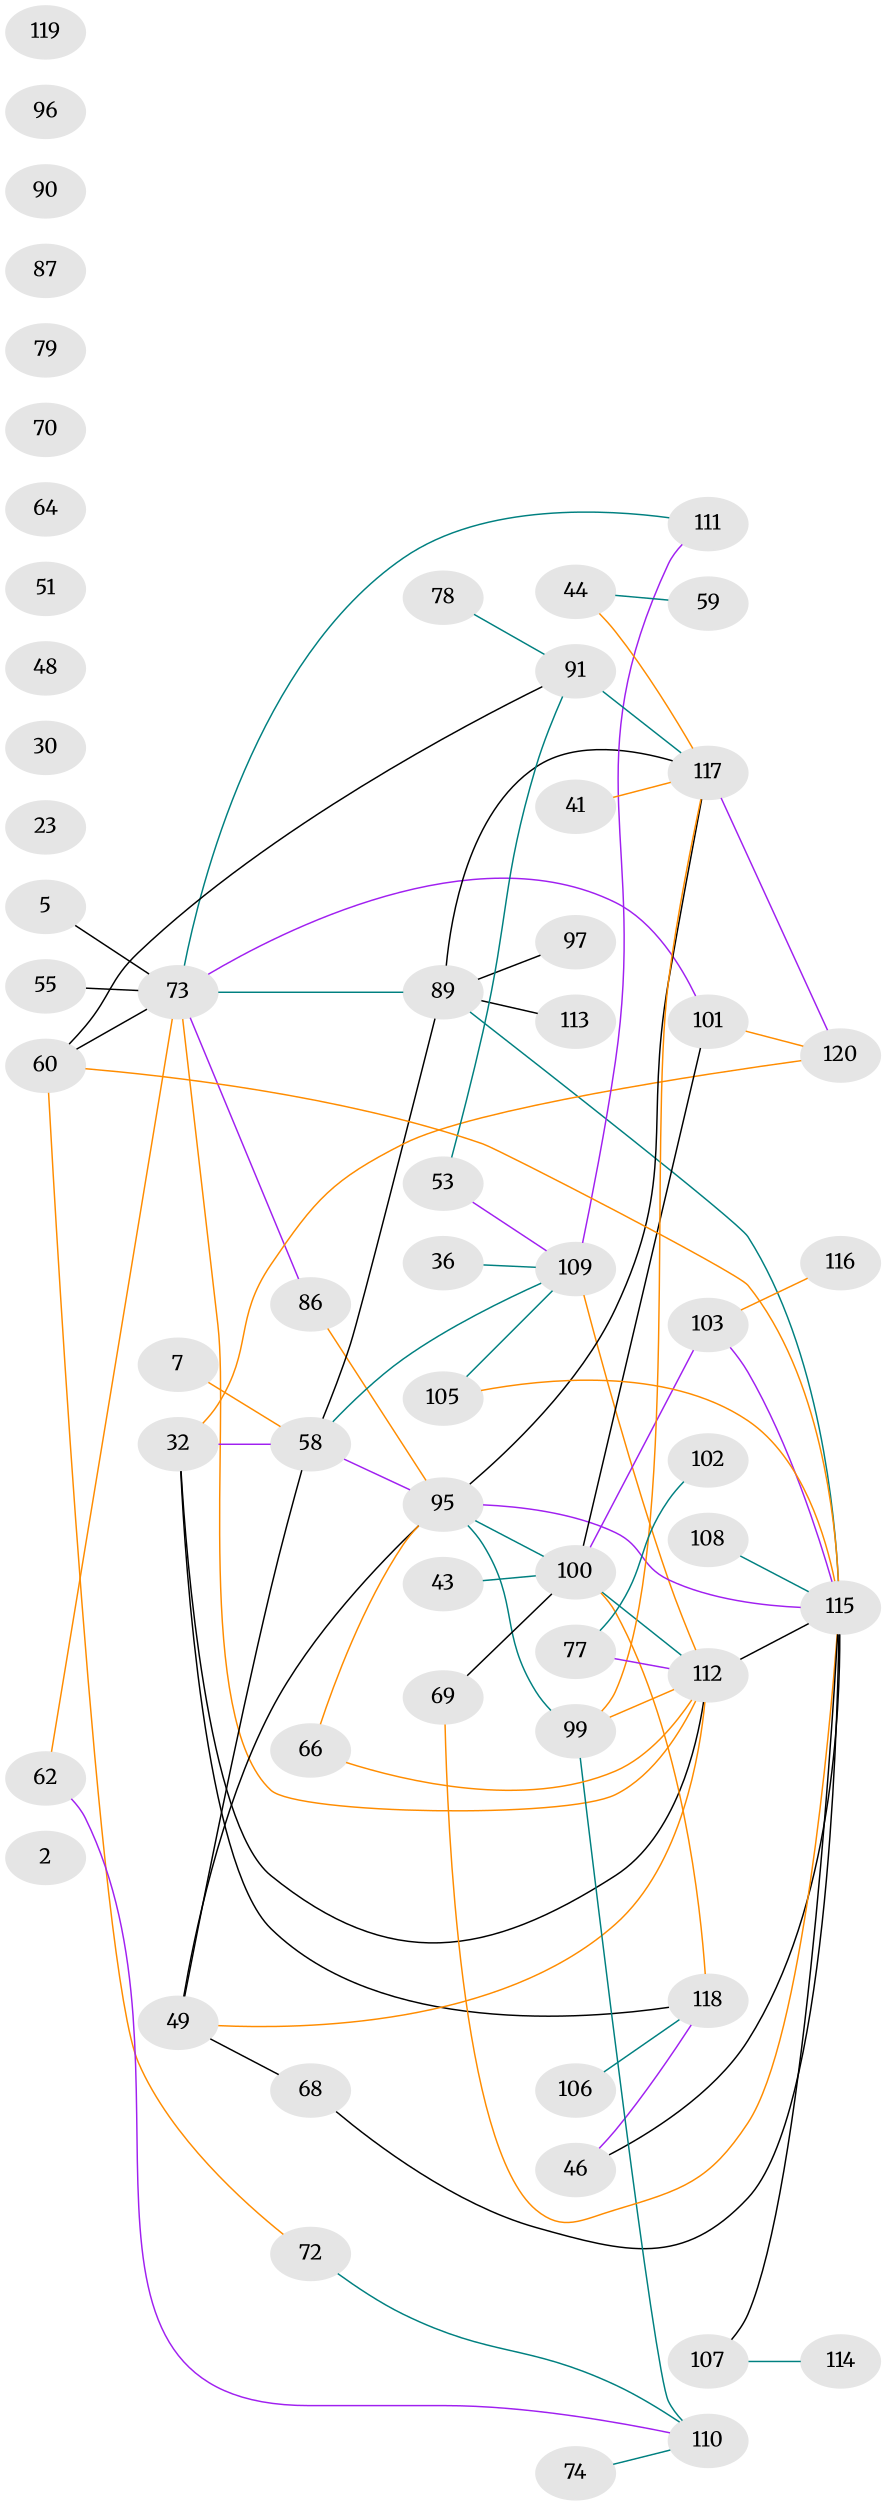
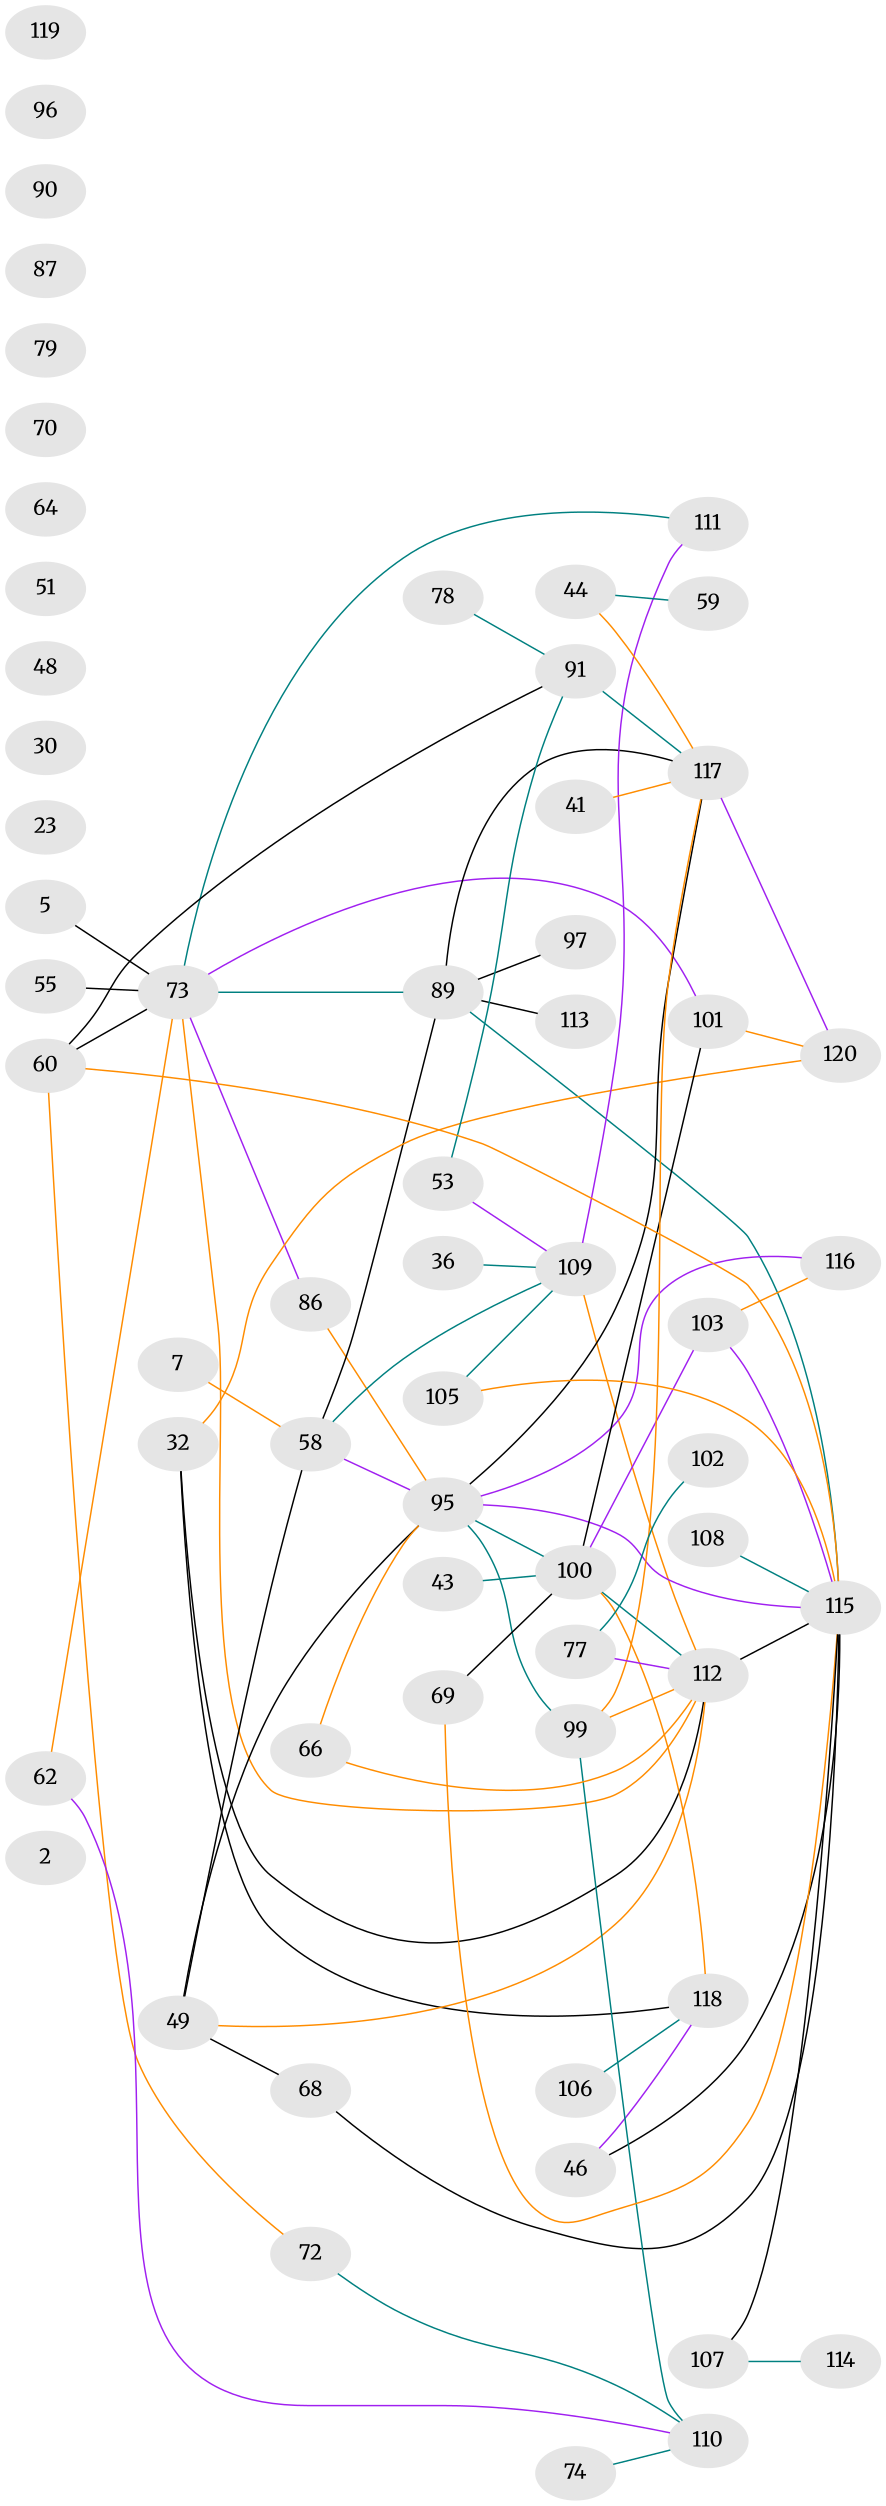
none -> (639, 1361)
(245, 1444) -> none
